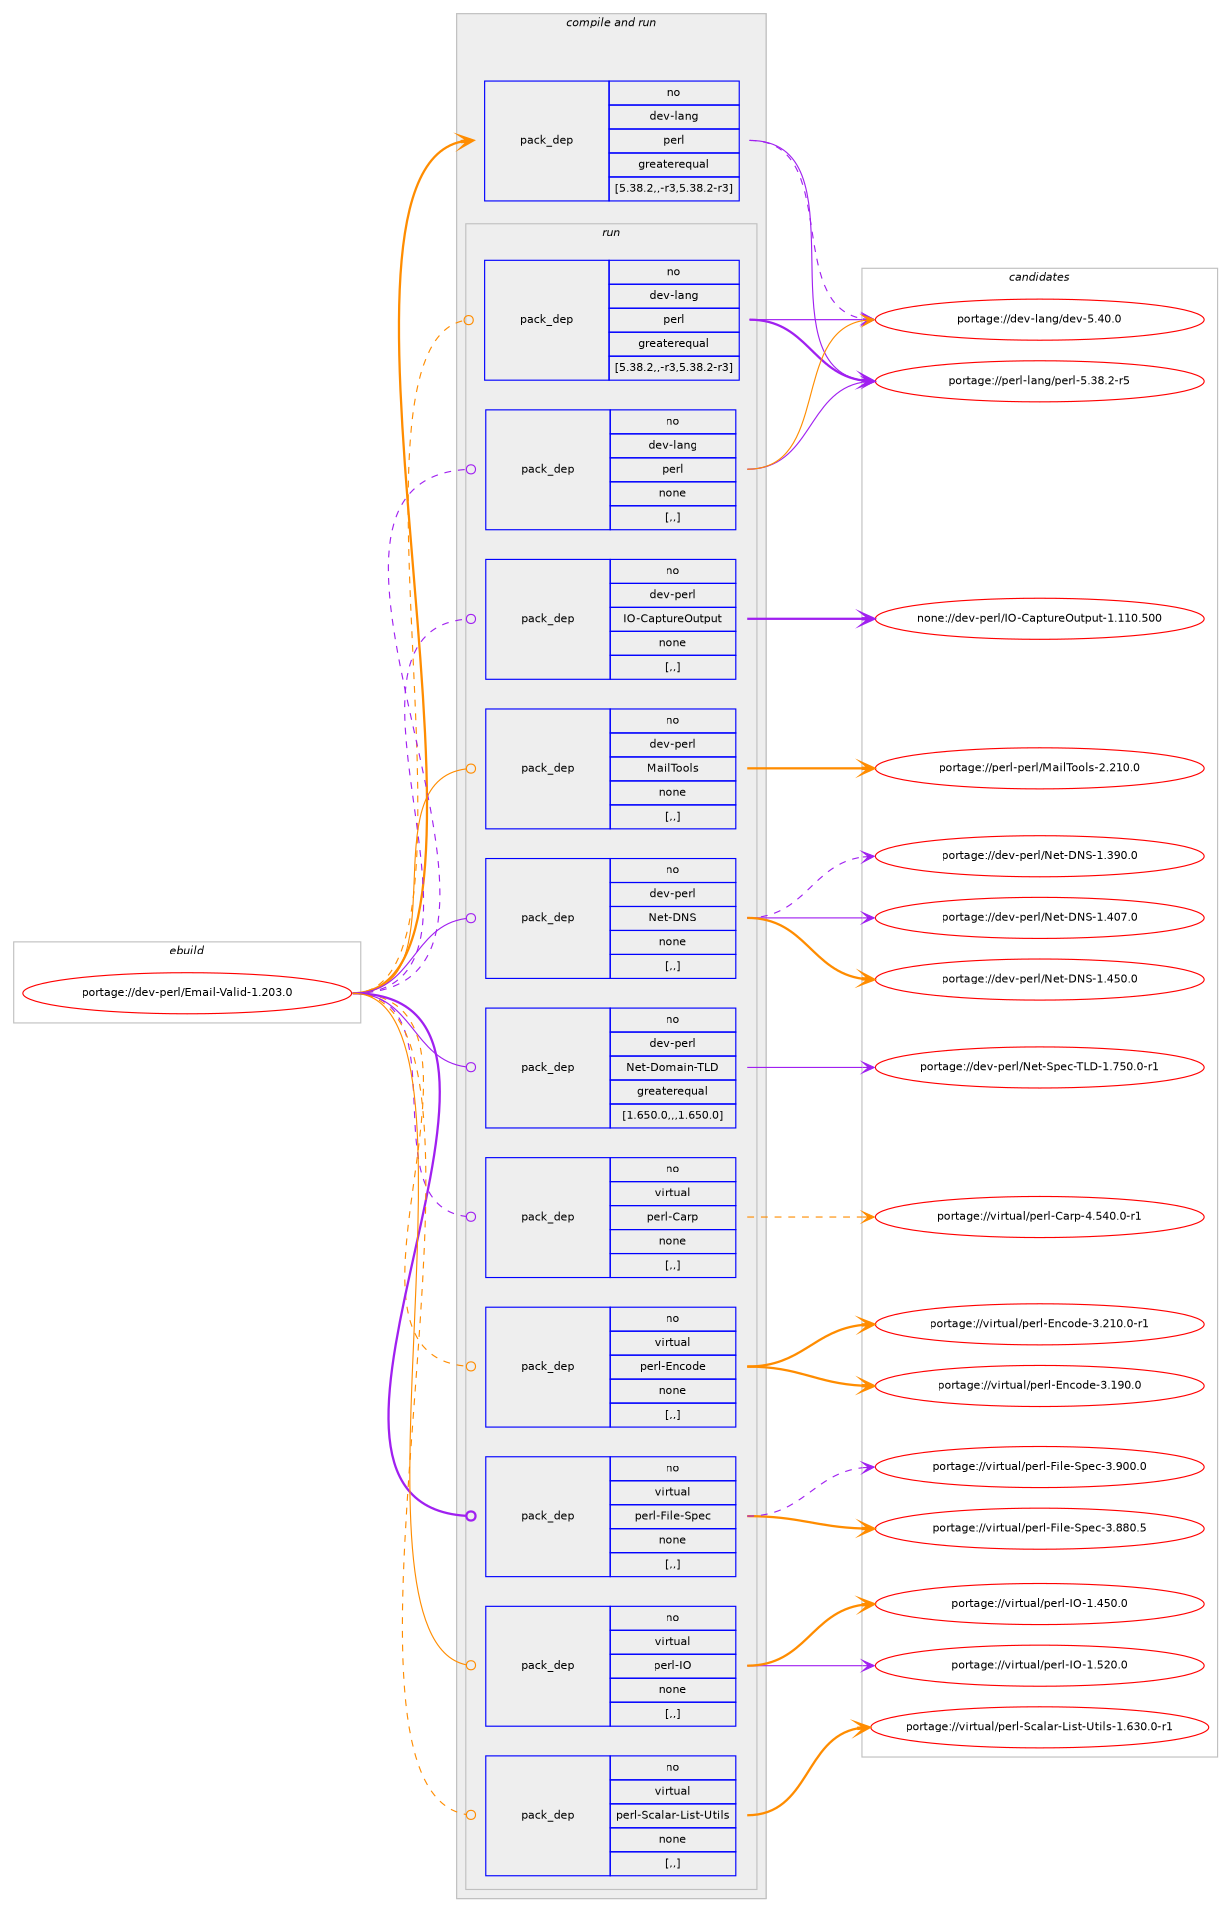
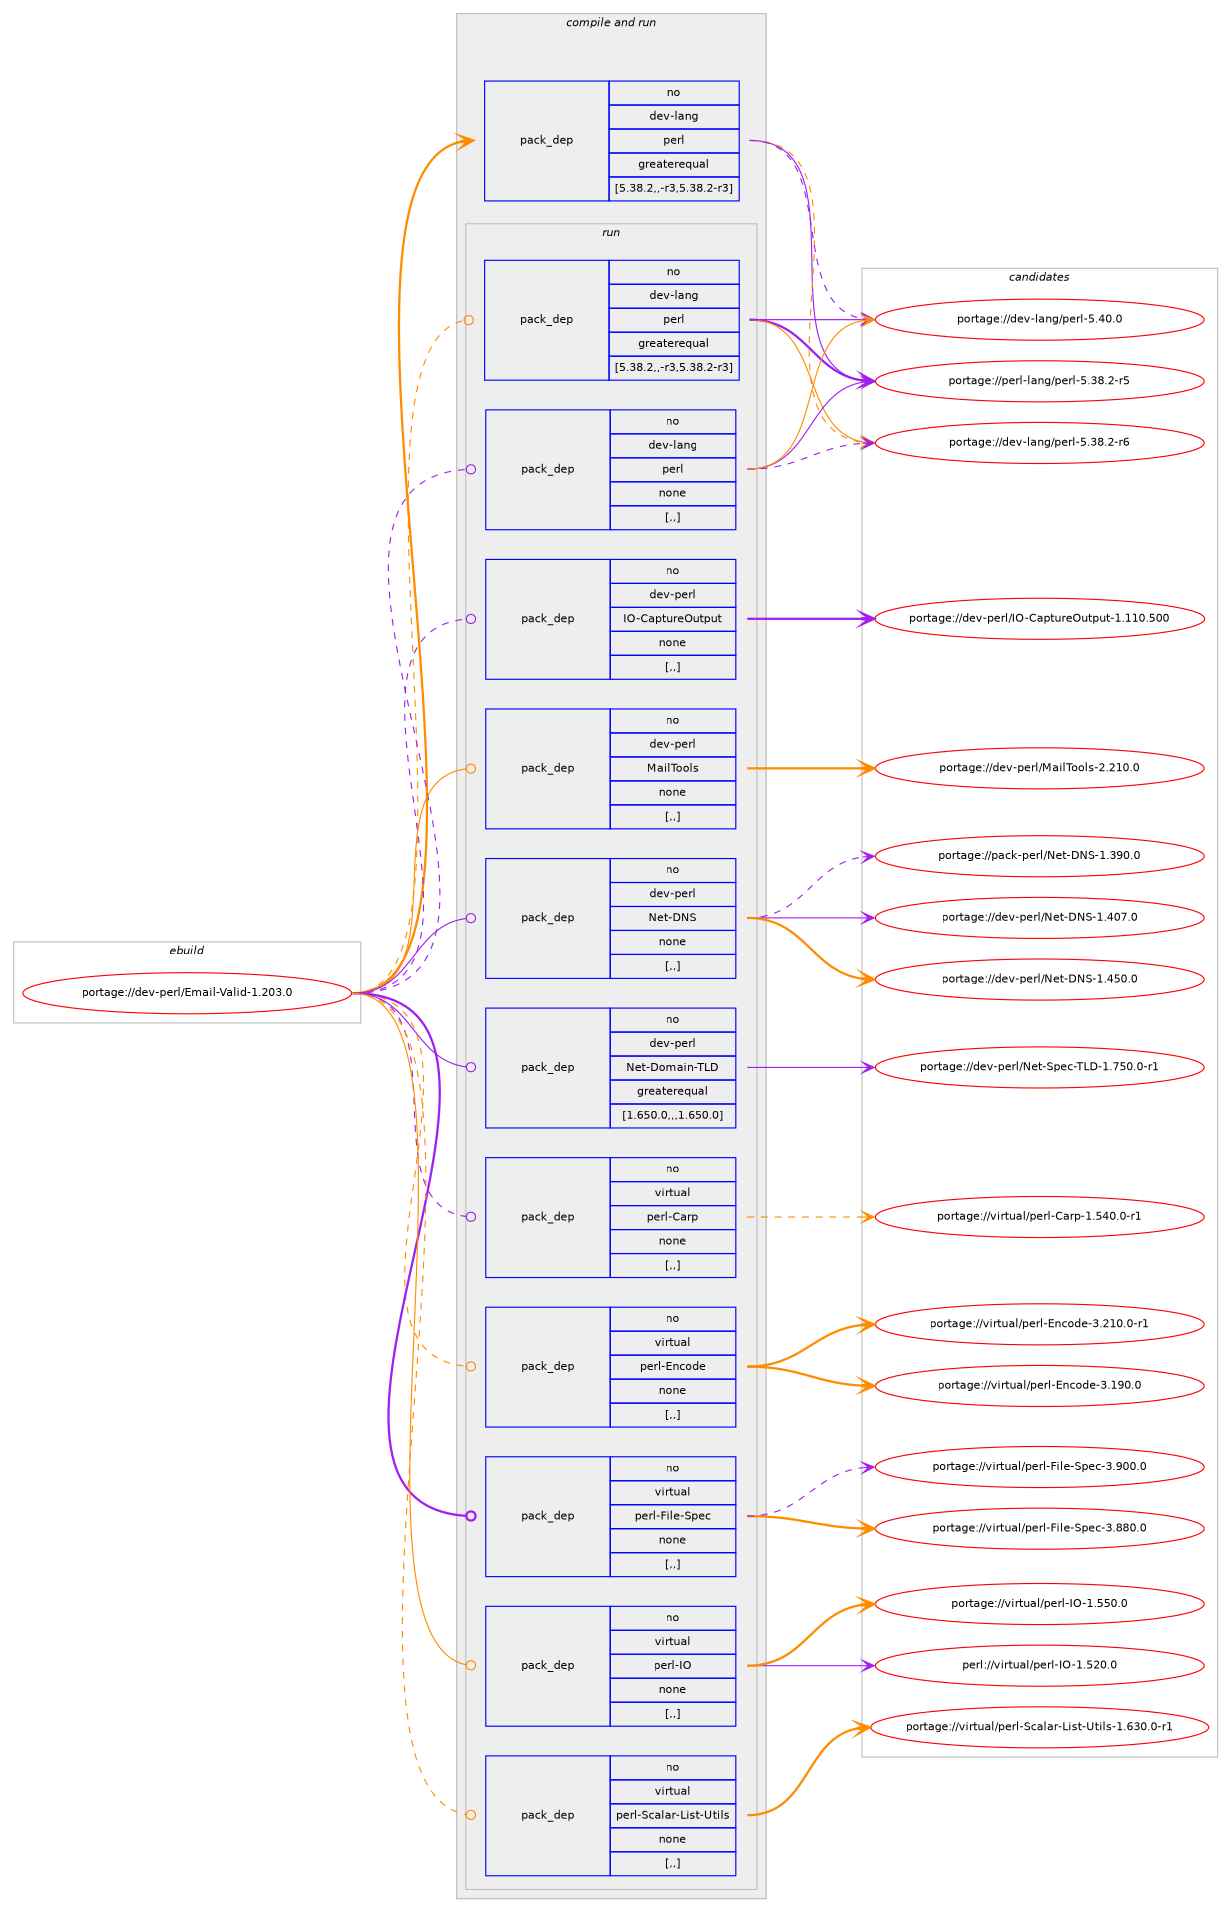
(1040, 320) -> (1040, 320)
none -> (1040, 443)
(1040, 619) -> (1040, 619)
(1040, 768) -> (1040, 768)
(1040, 856) -> (1040, 856)
(1040, 1217) -> (1040, 1217)
(1040, 1529) -> (1040, 1529)
(1040, 1604) -> (1040, 1604)
(1040, 1666) -> (1040, 1666)
